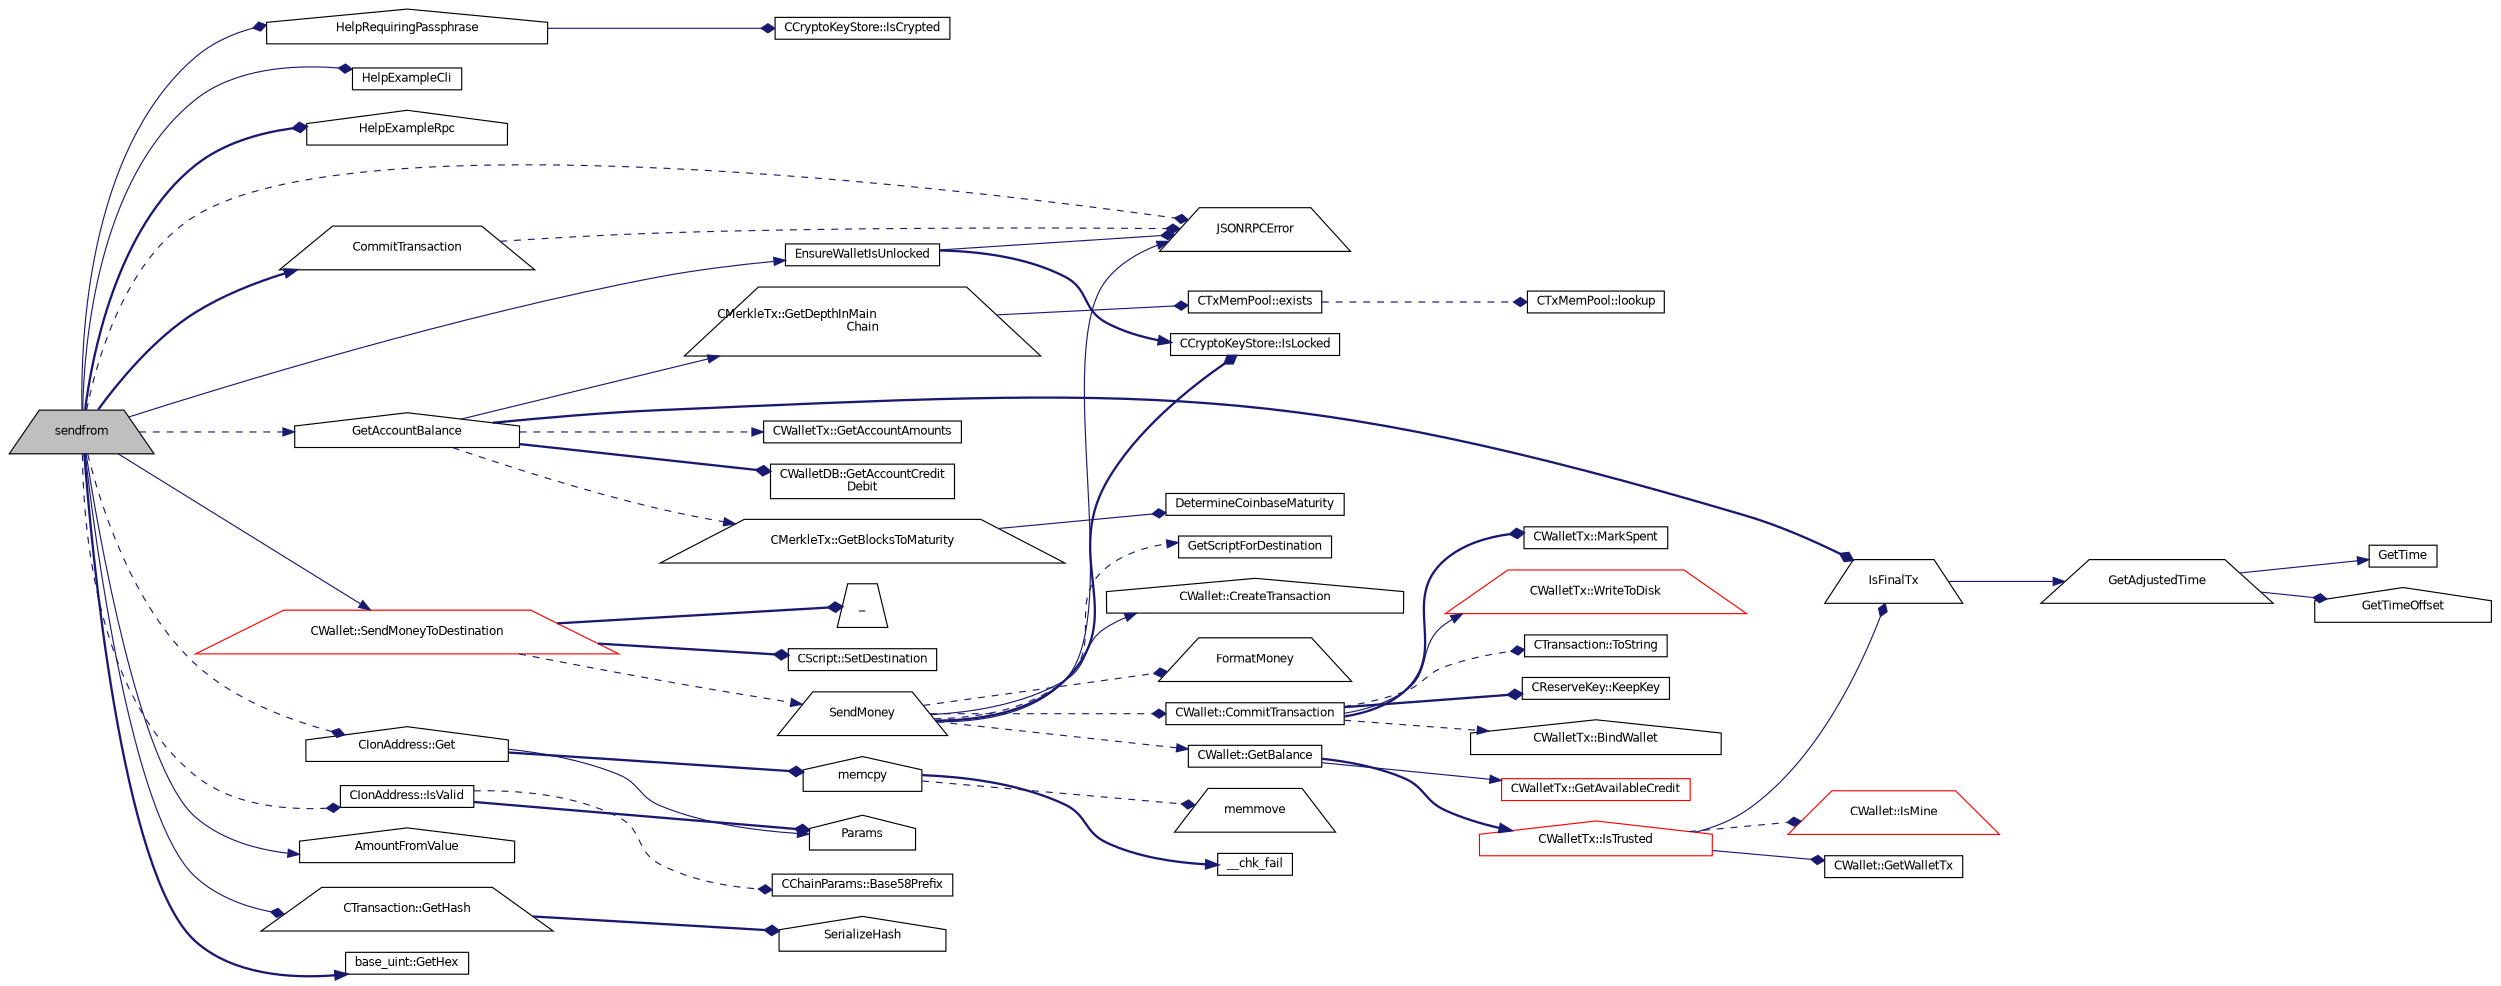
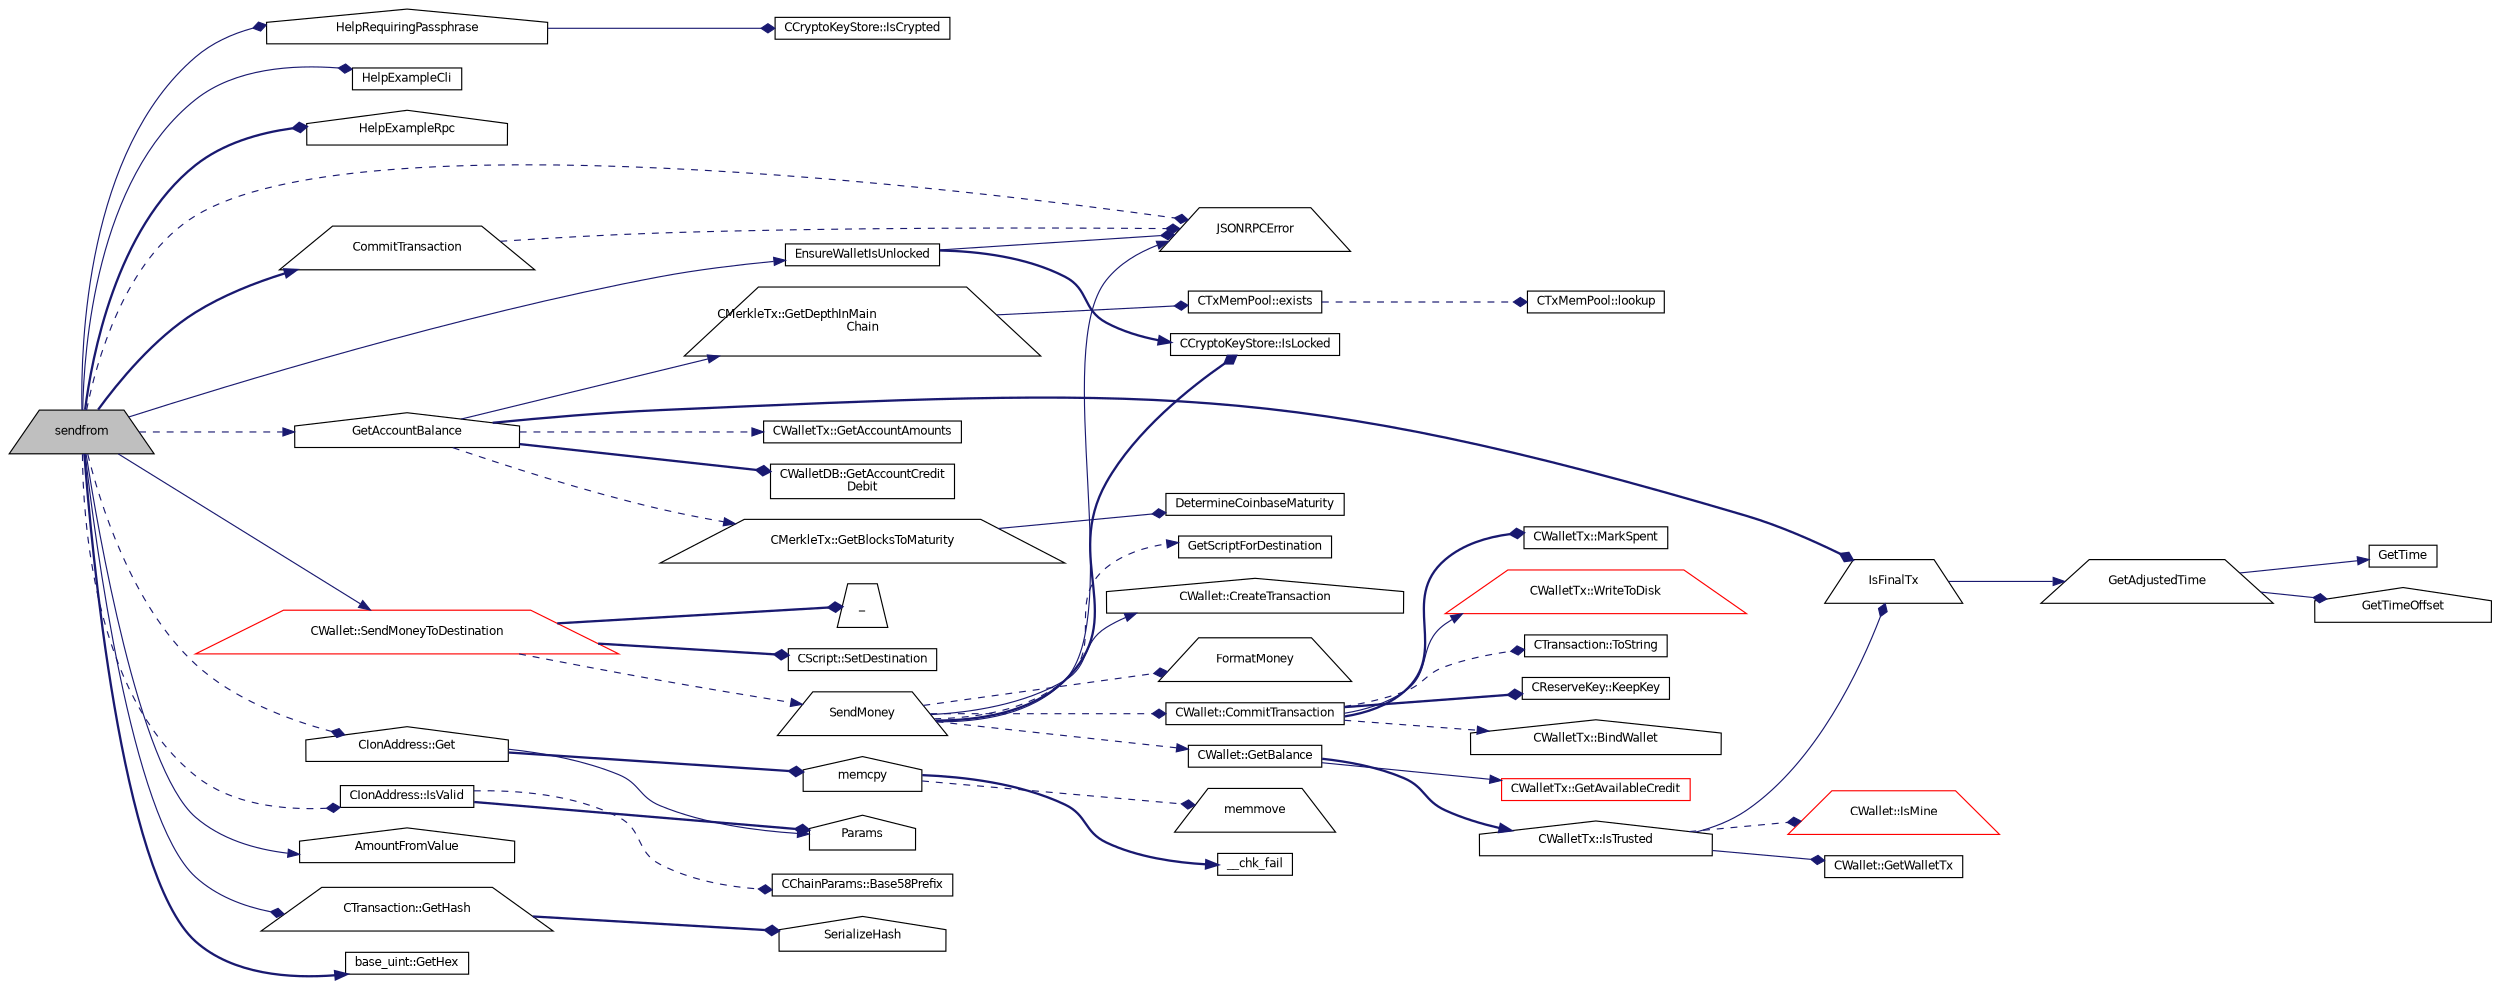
(1596, 840) -> (1596, 840)
